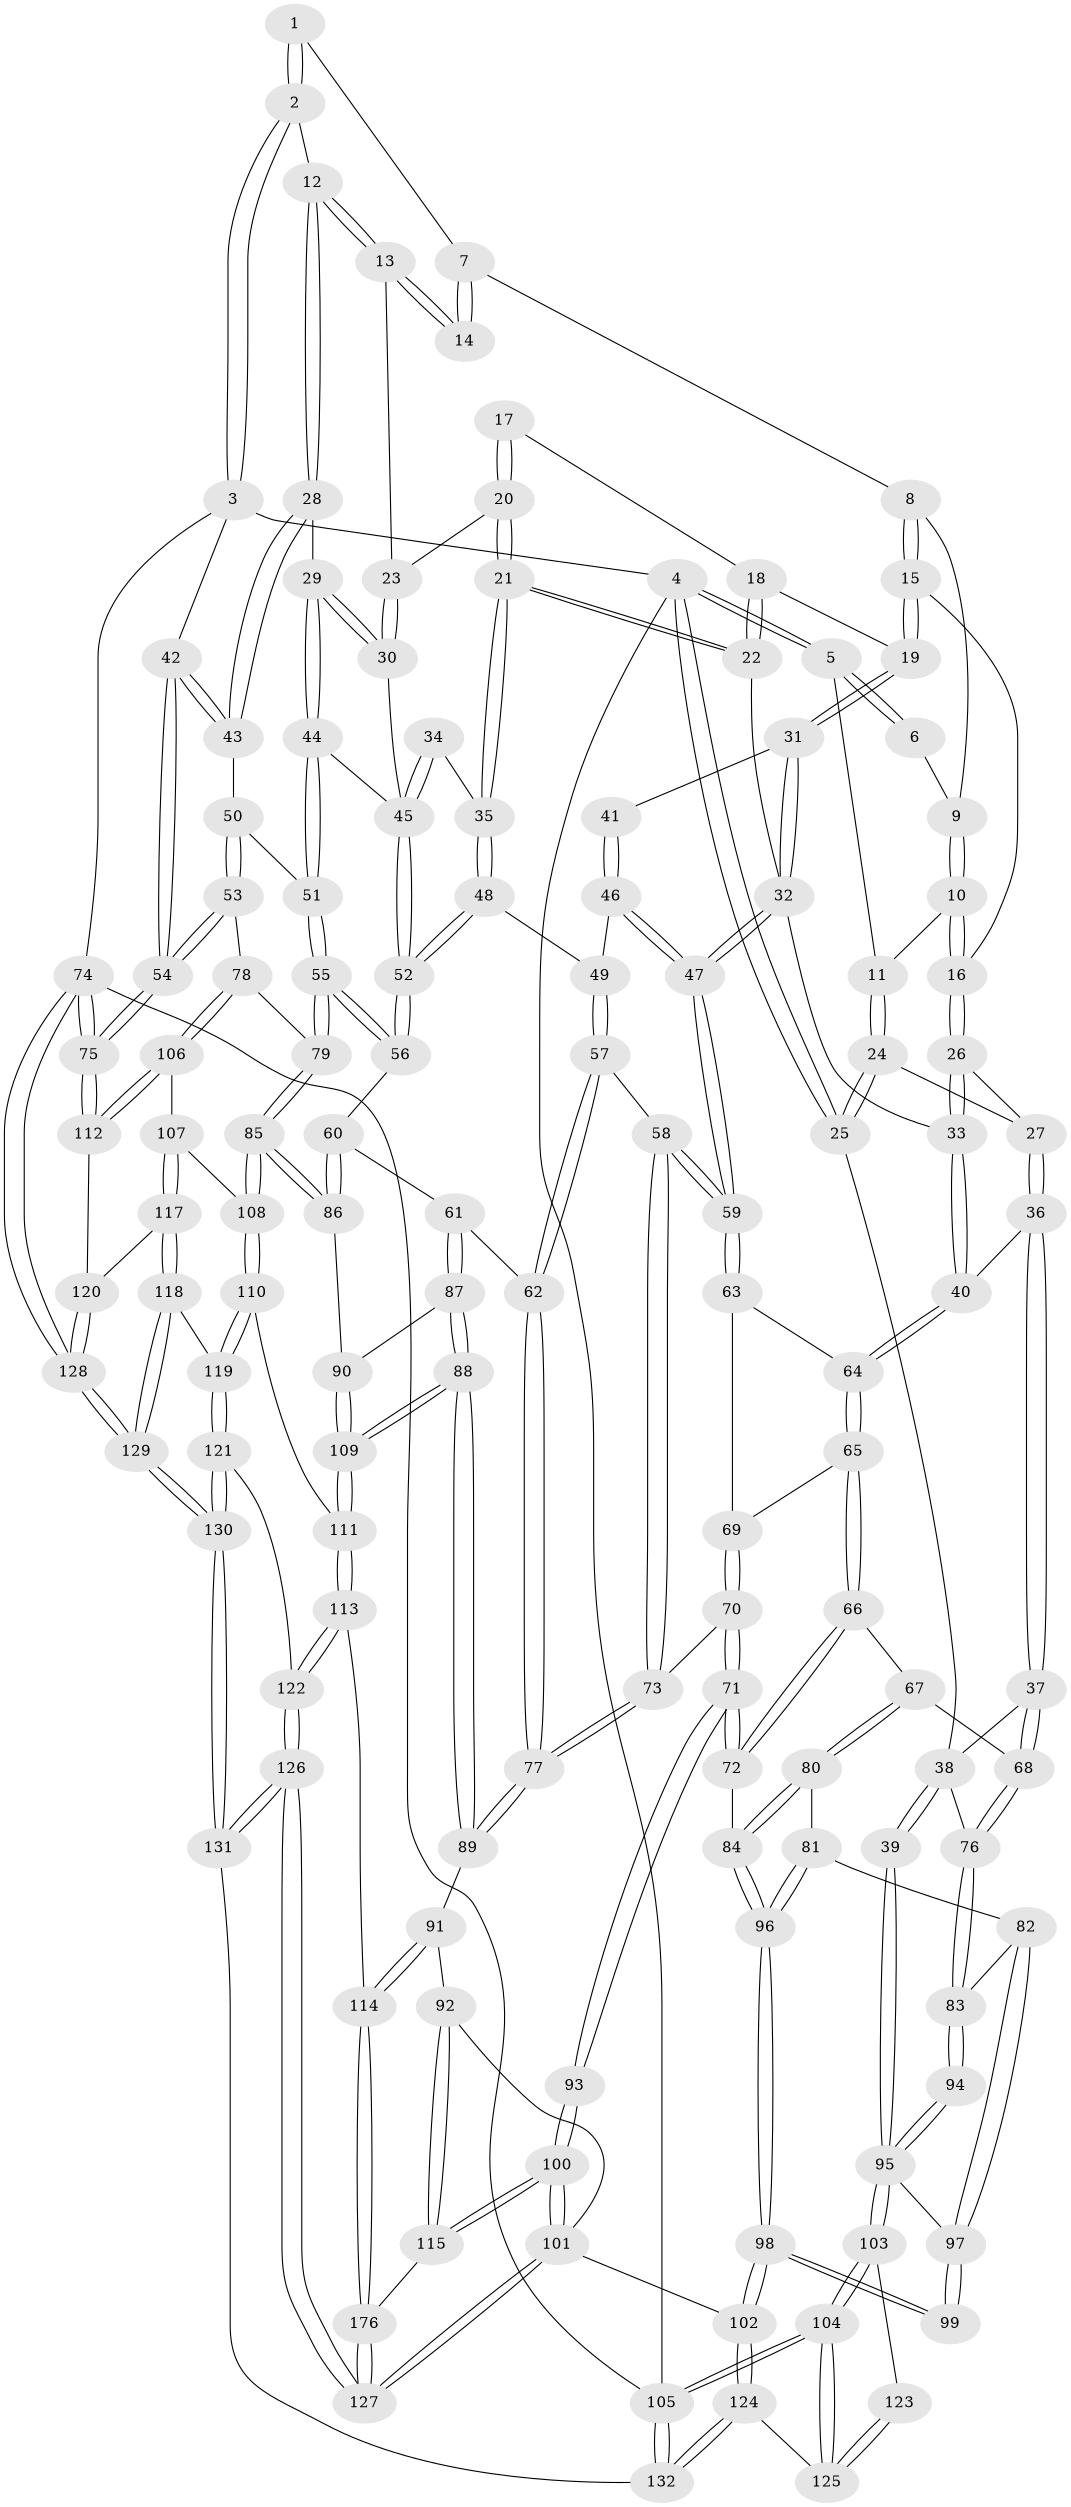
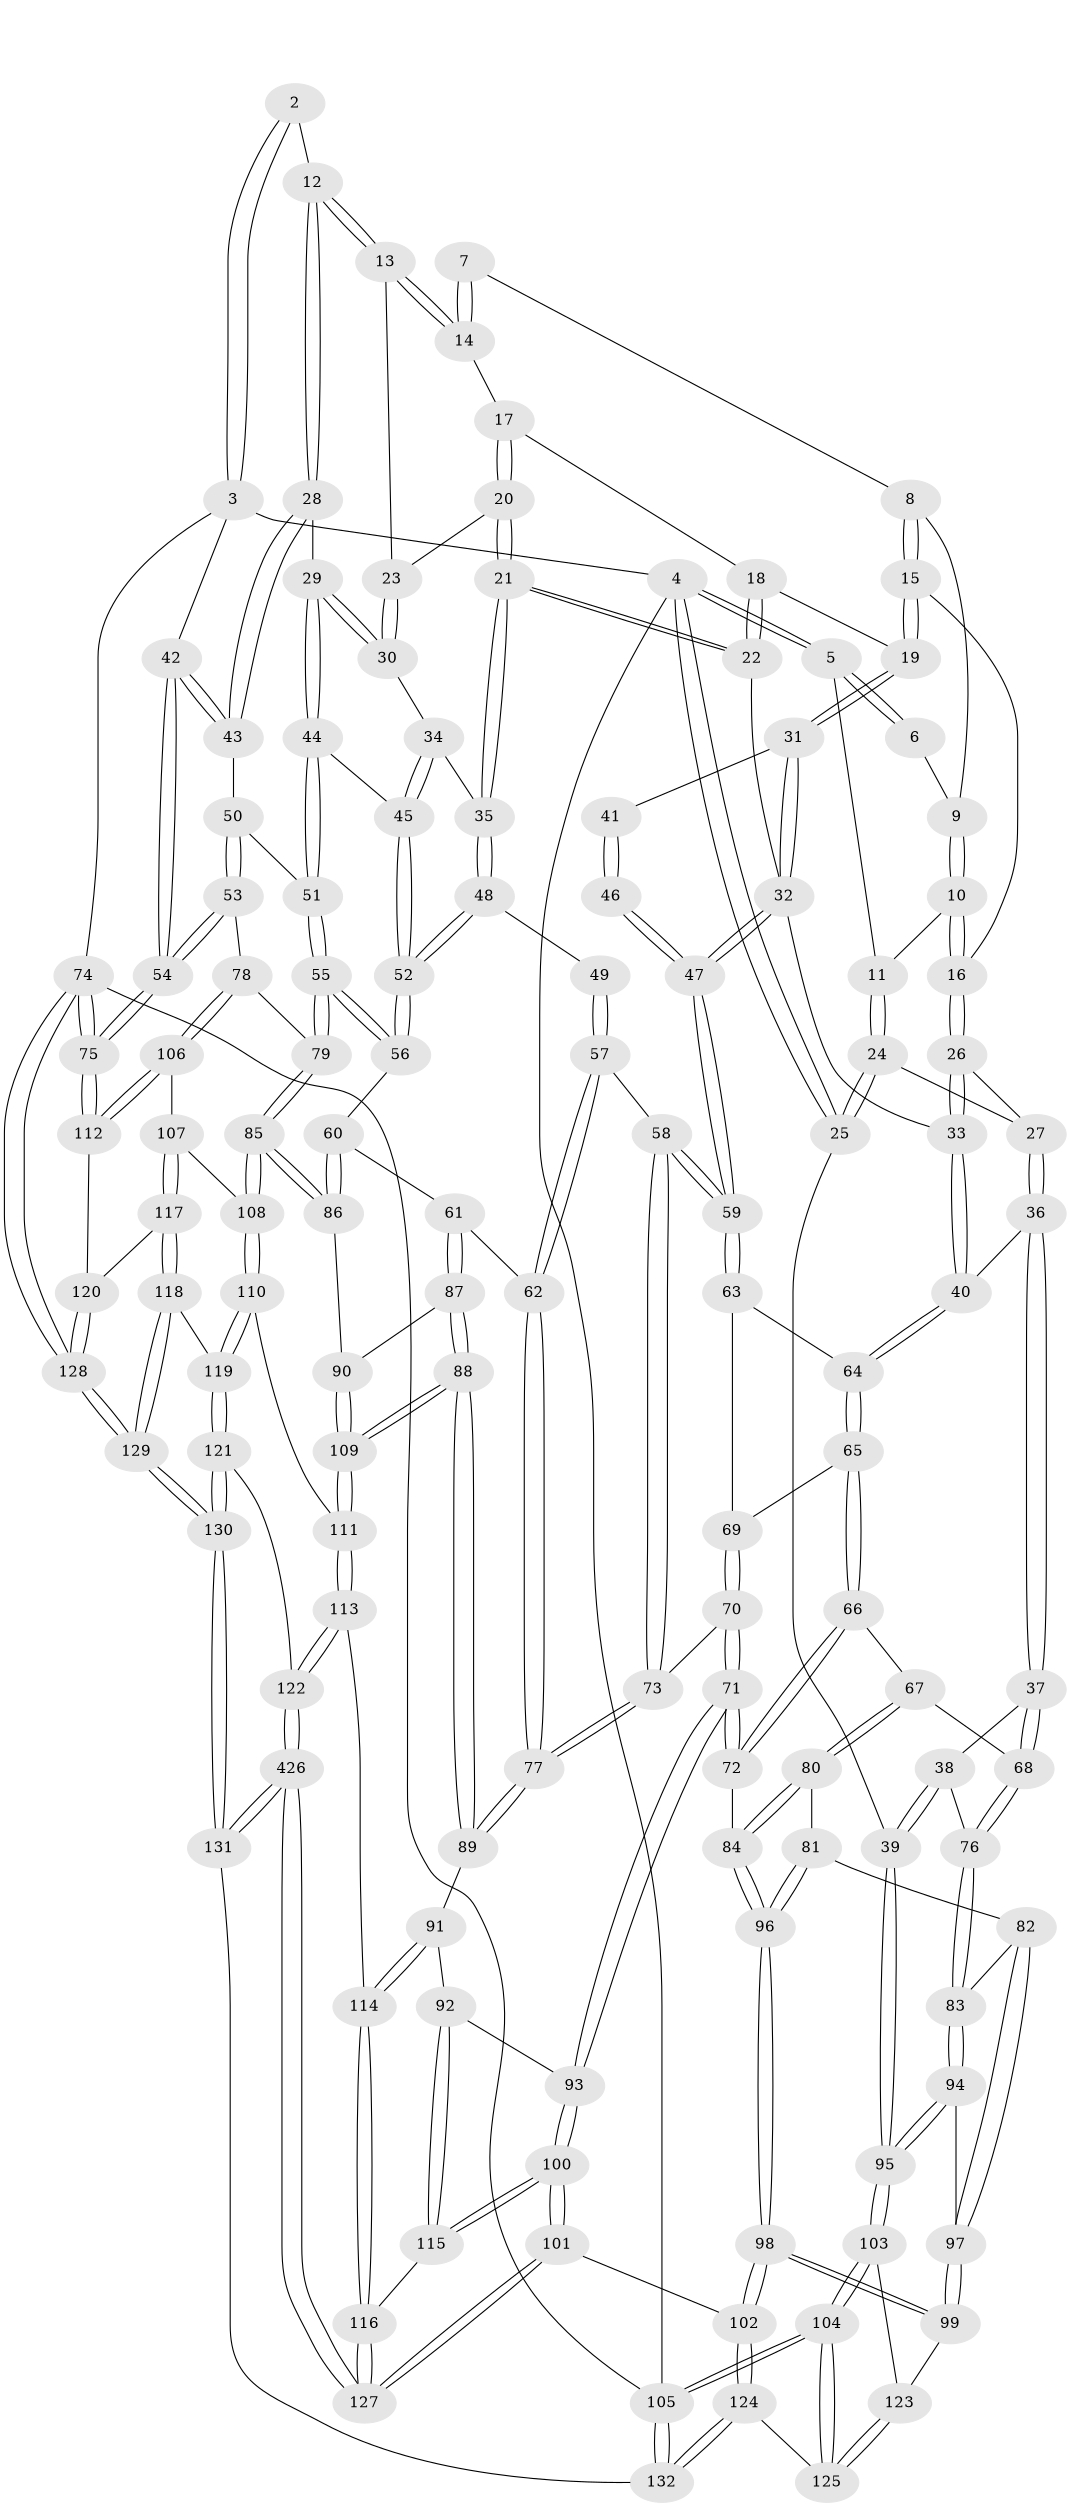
(295, 24) -> none
none -> (485, 381)
(392, 738) -> (411, 698)
(606, 936) -> none
(920, 1449) -> (793, 1481)
(292, 1769) -> (292, 1769)
(554, 2117) -> (510, 2046)
(921, 2205) -> (956, 2165)
(365, 2324) -> (365, 2324)
none -> (925, 2364)
